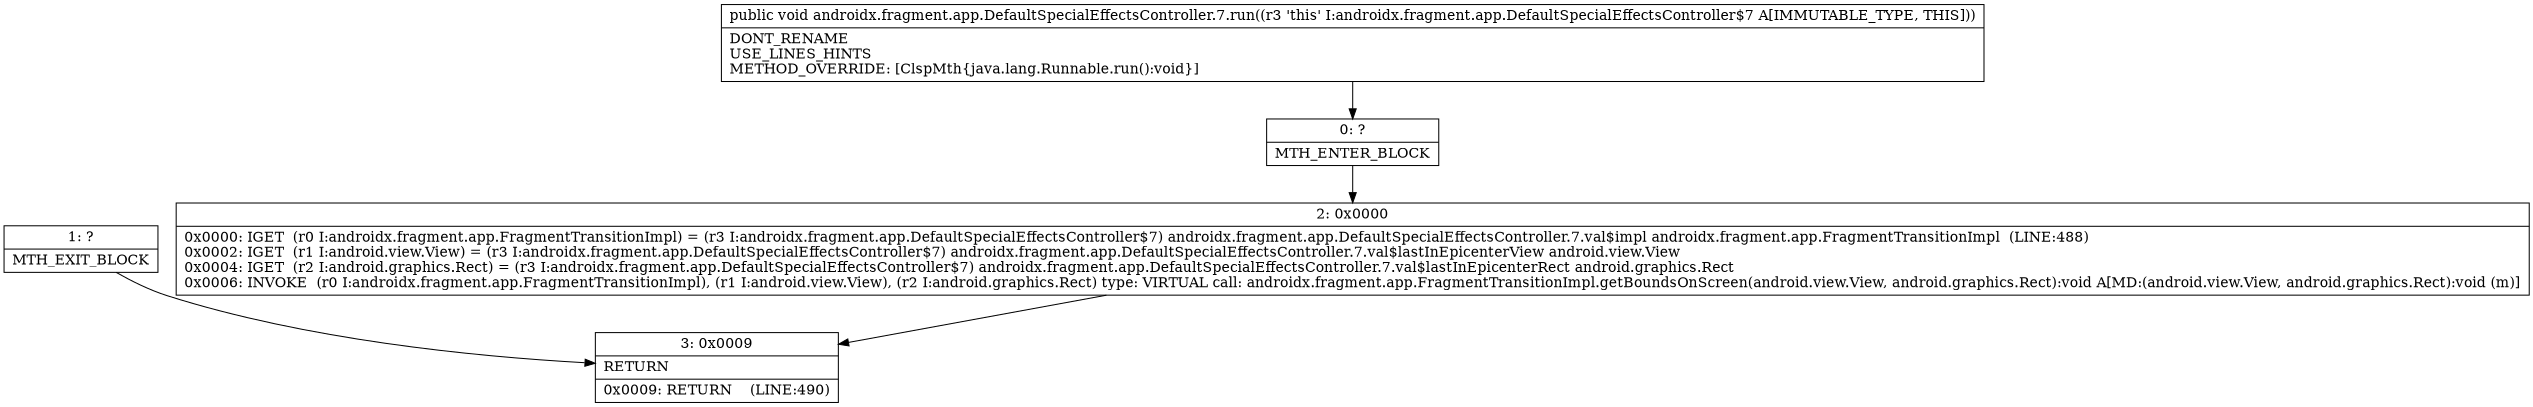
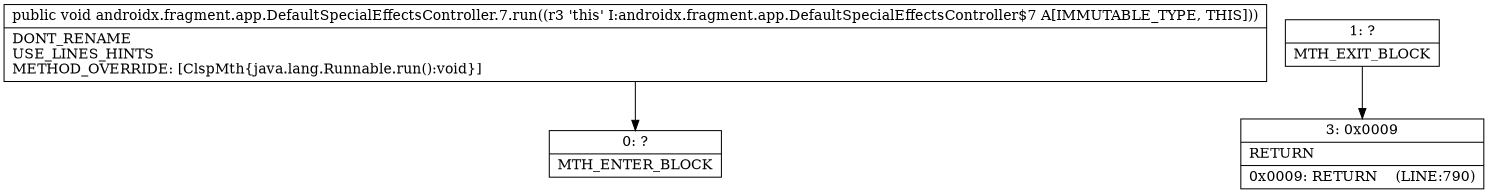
(1353, 249) -> none
(717, 390) -> (1362, 177)
